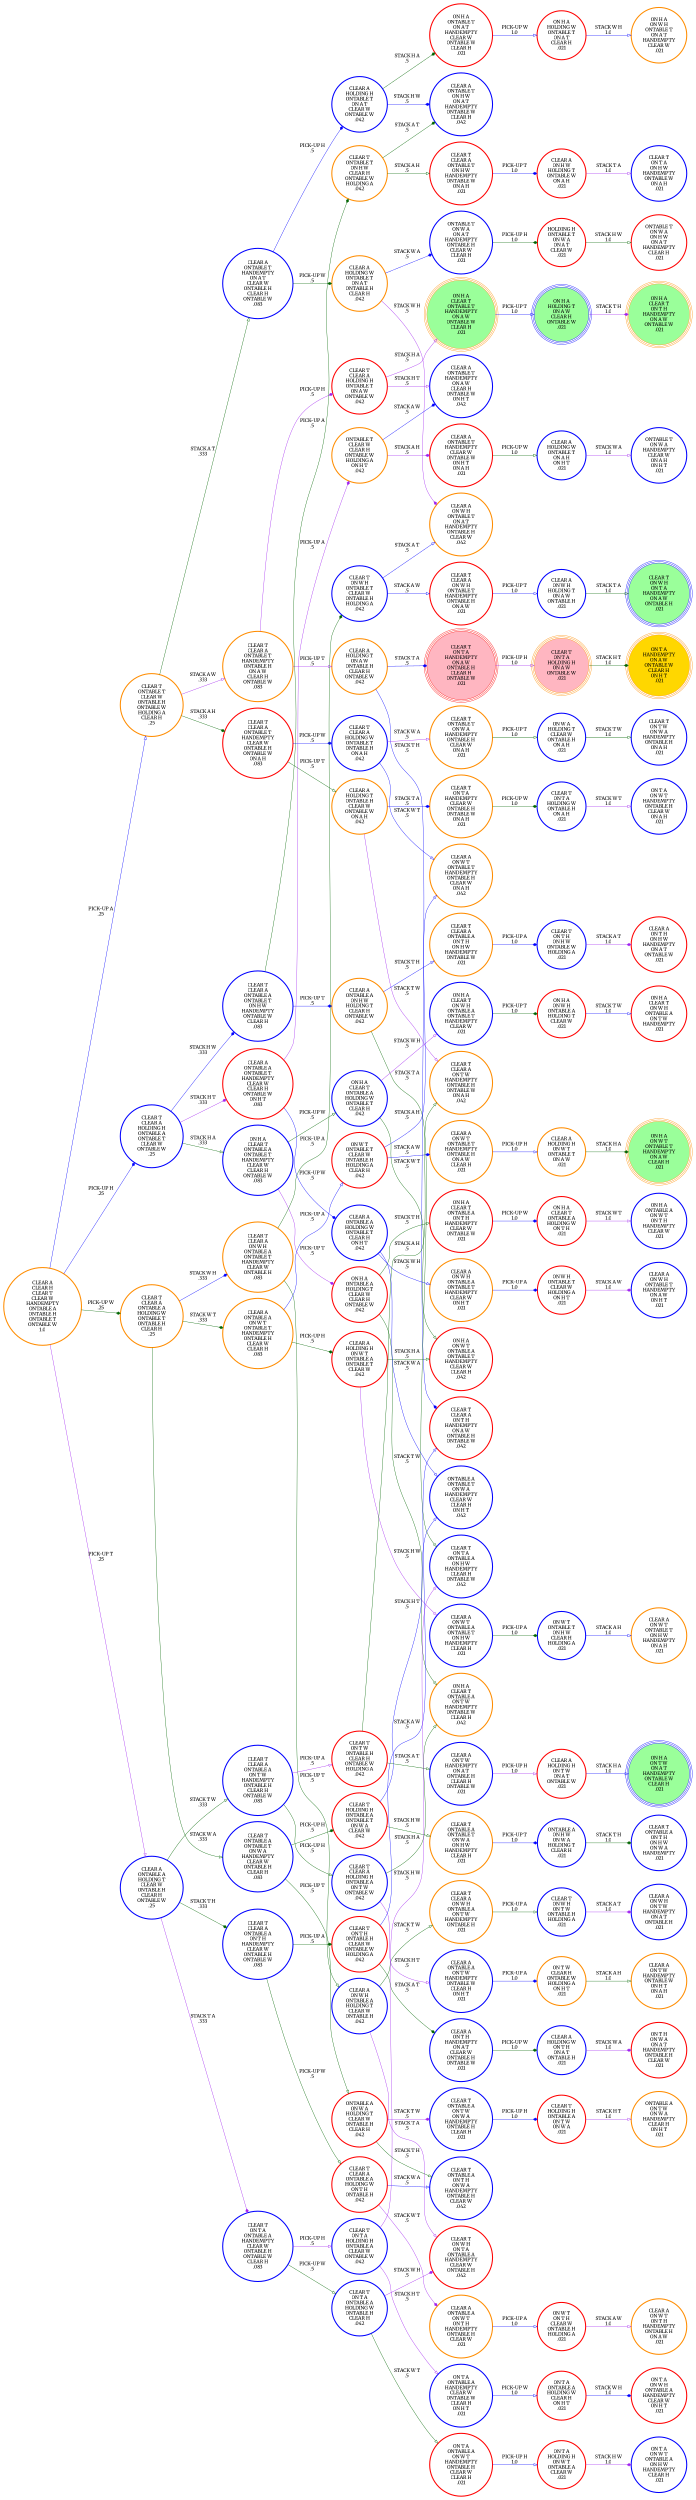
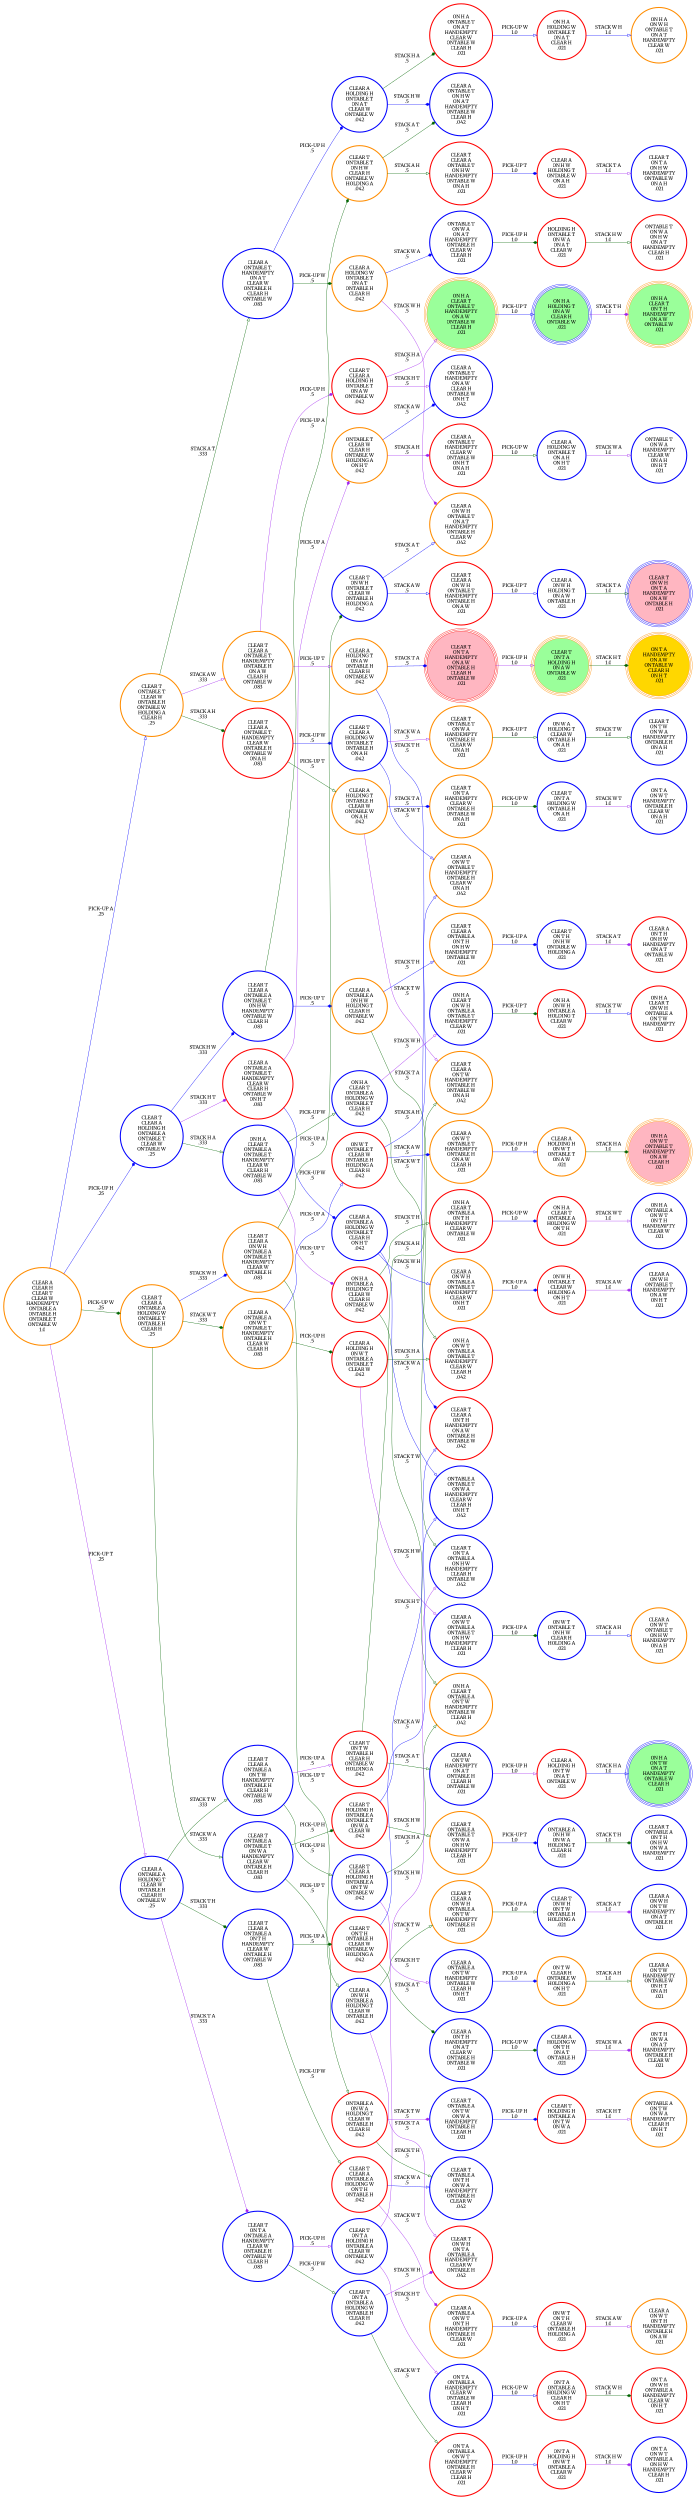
(659, 594) -> (659, 594)
(562, 665) -> (562, 665)
(659, 1152) -> (659, 1152)
(607, 2396) -> (607, 2396)
